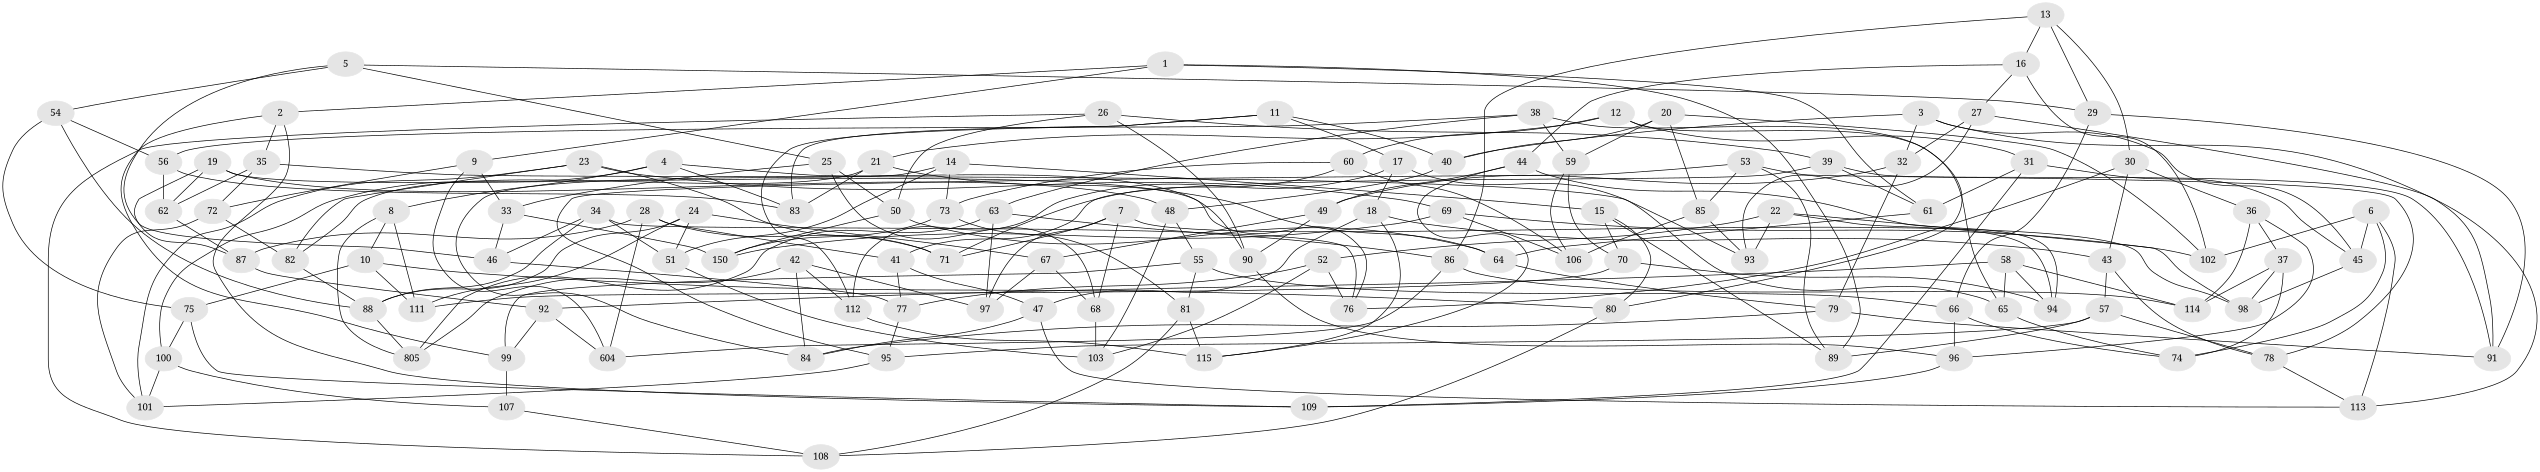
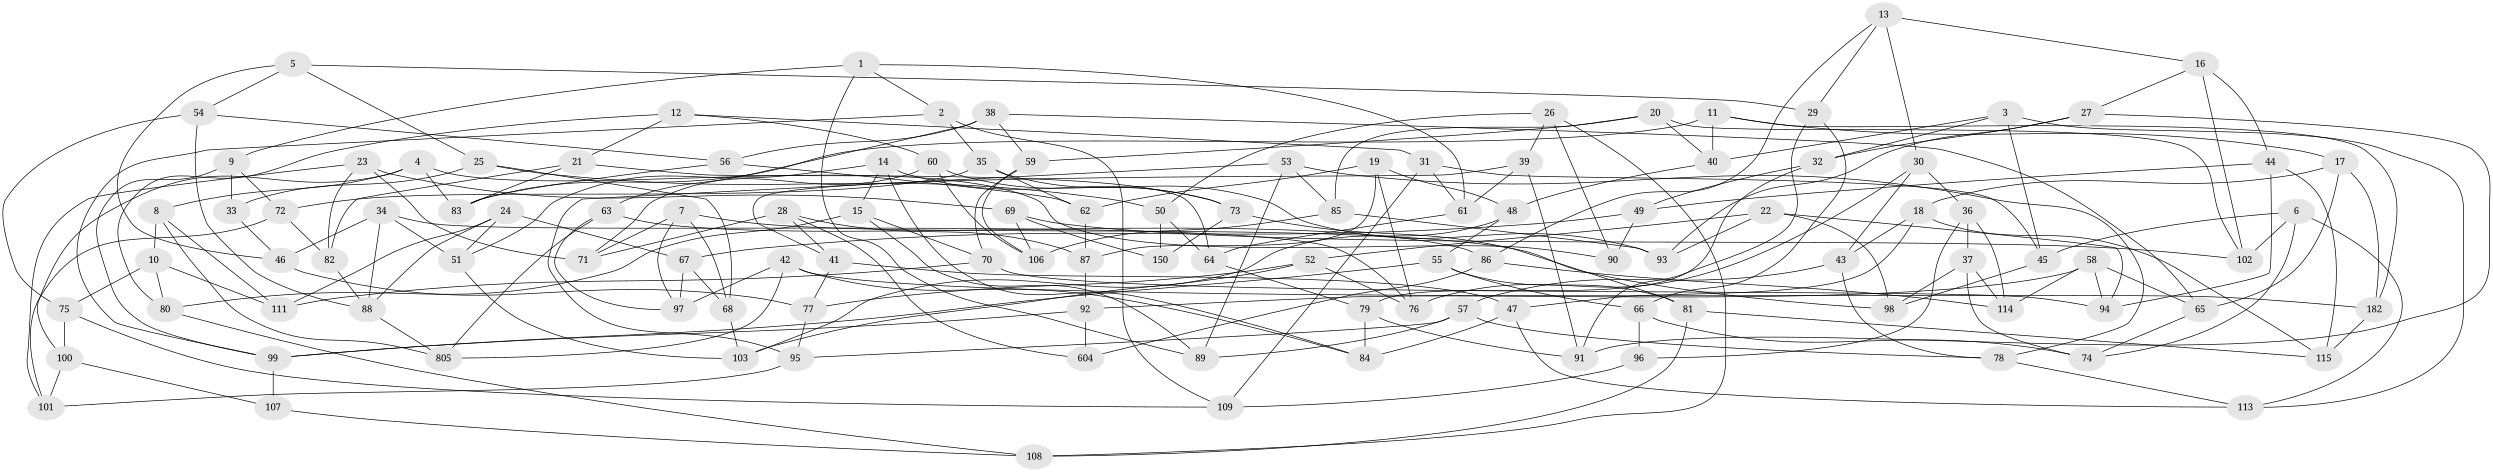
(583, 226) -> none
(453, 280) -> (105, 267)
(853, 310) -> (2374, 310)
(1587, 346) -> none
